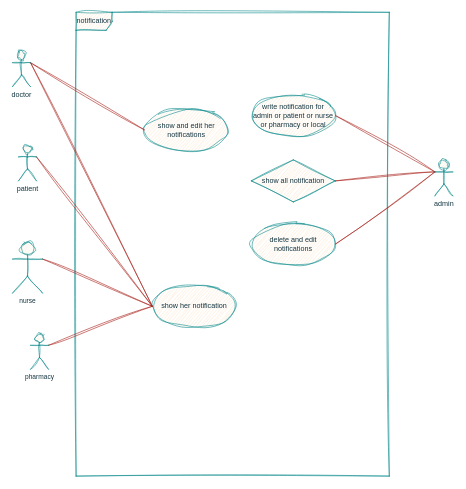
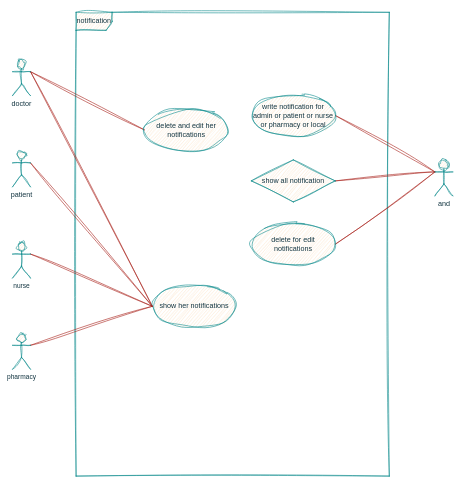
(21, 69) -> (21, 78)
(186, 130) -> (186, 130)
(27, 163) -> (21, 169)
(444, 204) -> (444, 204)
(293, 245) -> (293, 245)
(27, 268) -> (21, 260)
(194, 306) -> (194, 306)
(39, 351) -> (21, 351)
